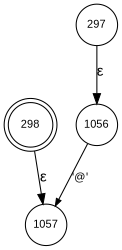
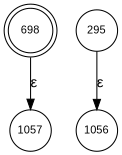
(97, 25) -> (97, 31)
(31, 125) -> (31, 31)
(73, 172) -> none
